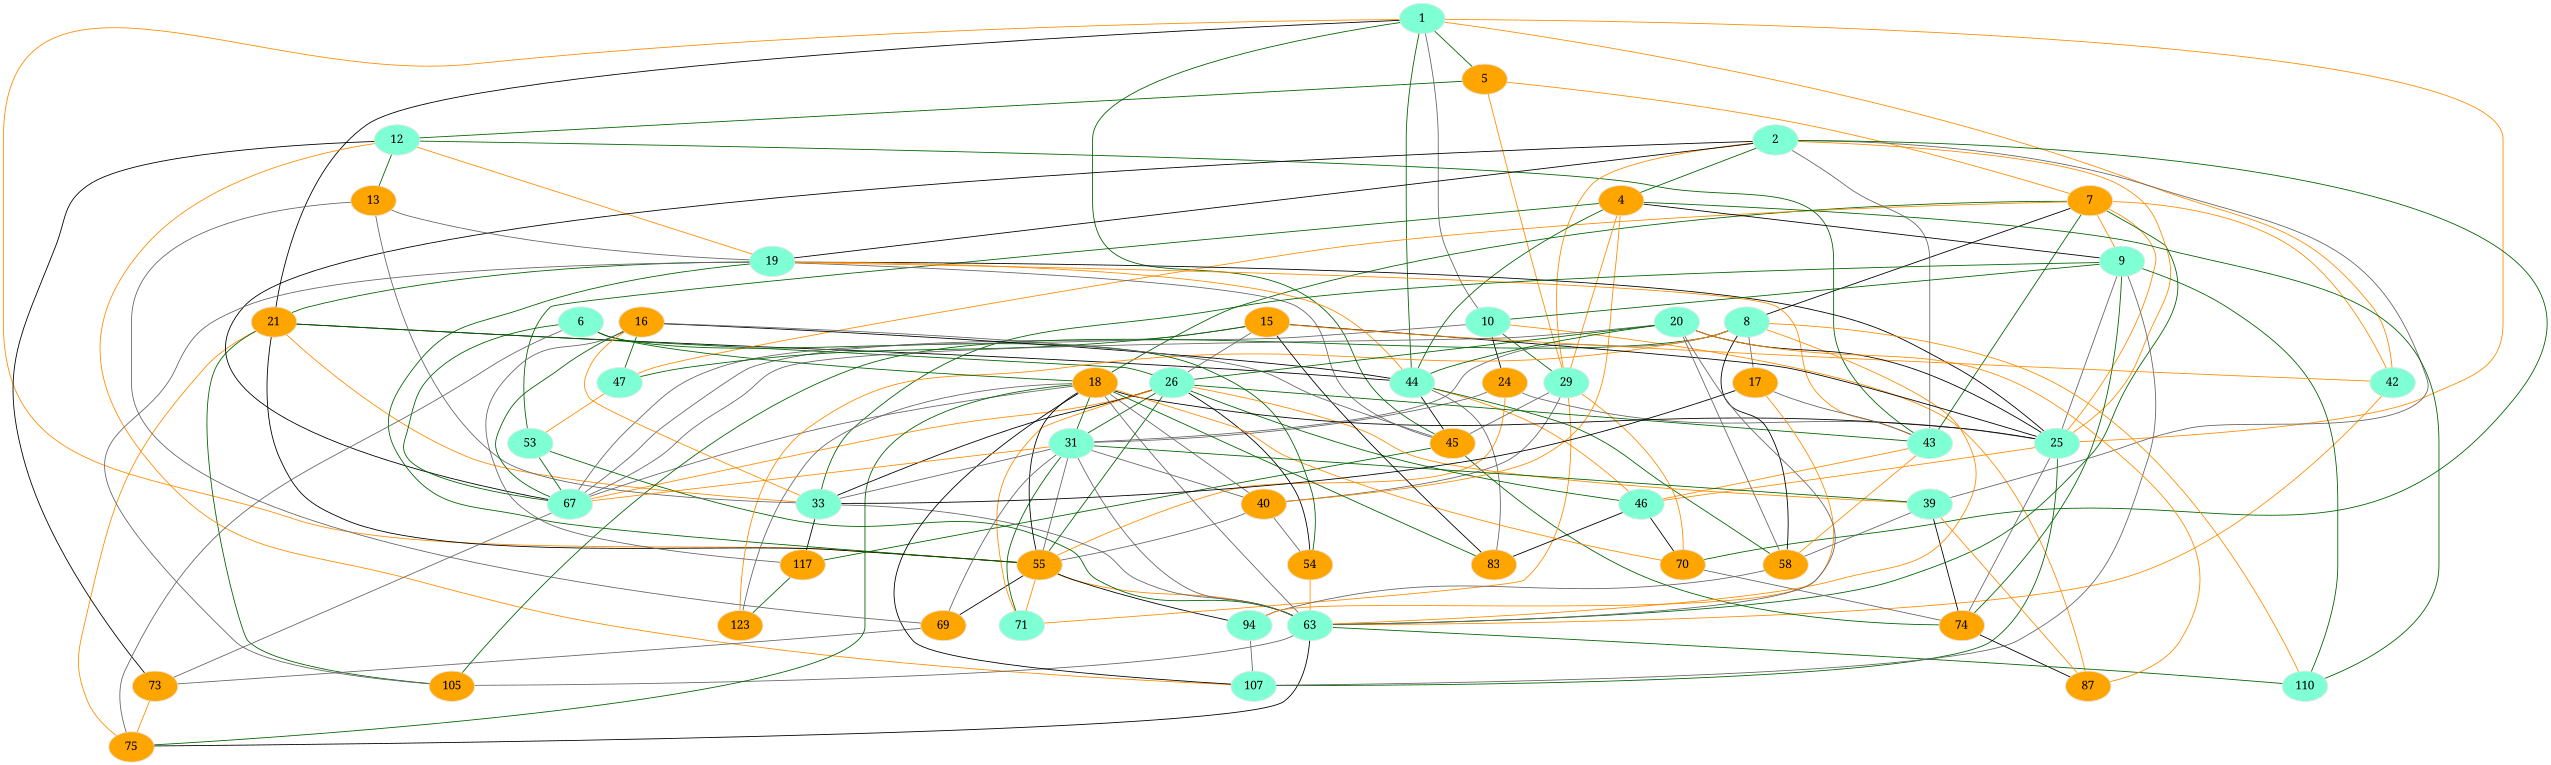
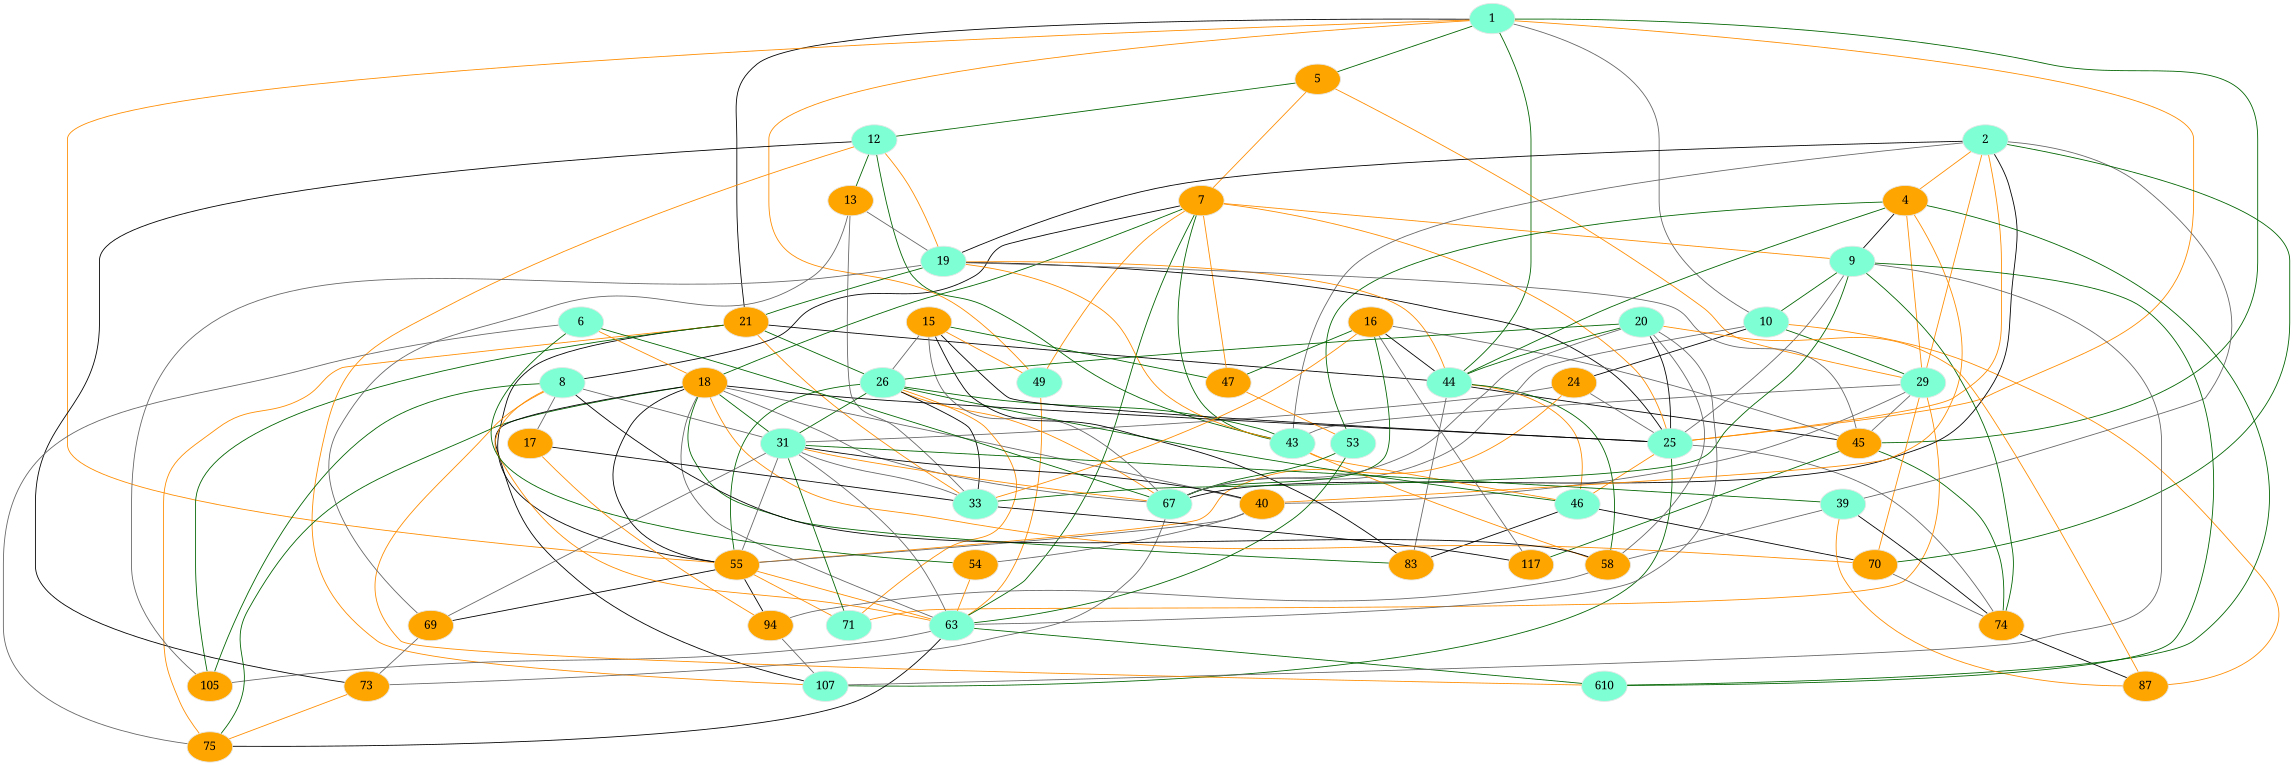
(1698, 170) -> (1945, 170)
(834, 366) -> (643, 352)
(620, 383) -> (1228, 383)
(2393, 383) -> (1039, 383)
(1825, 409) -> (1619, 401)
(1262, 450) -> none
(1418, 457) -> none
(1160, 471) -> (1023, 471)
(472, 507) -> none
(1074, 541) -> none
(740, 626) -> none
(1249, 626) -> (771, 626)
(2305, 686) -> (1604, 686)
